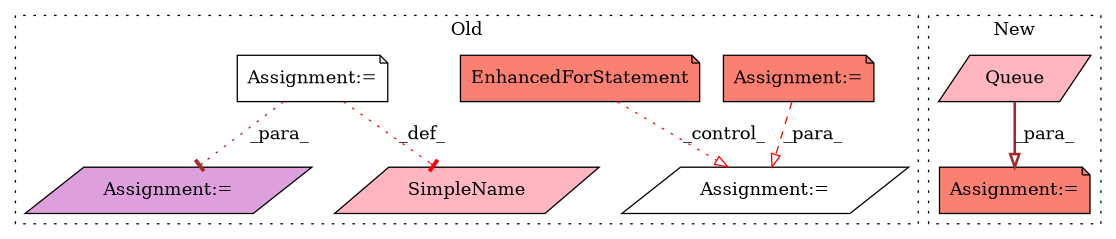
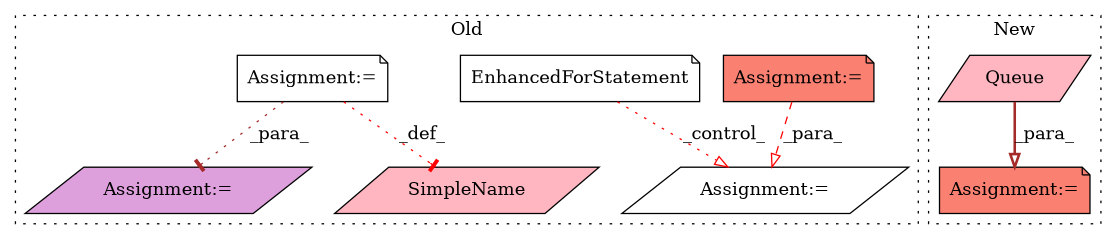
(580, 78) -> (580, 78)
